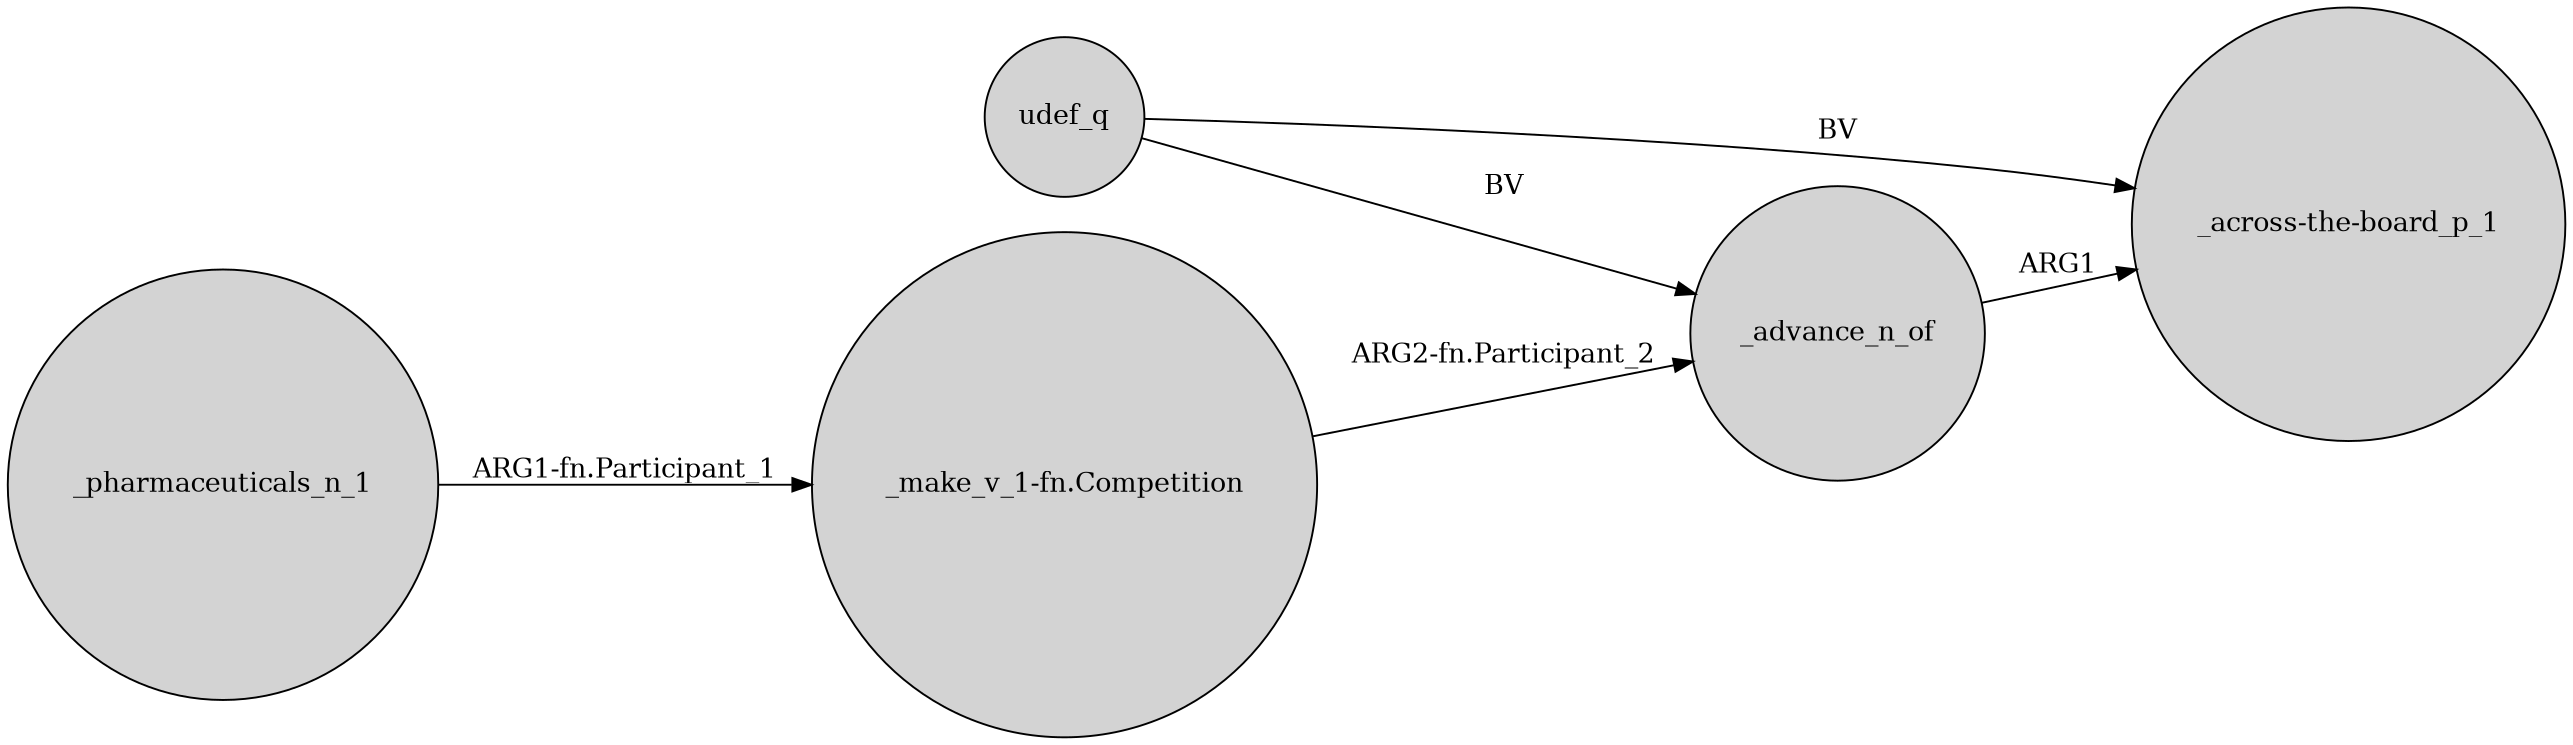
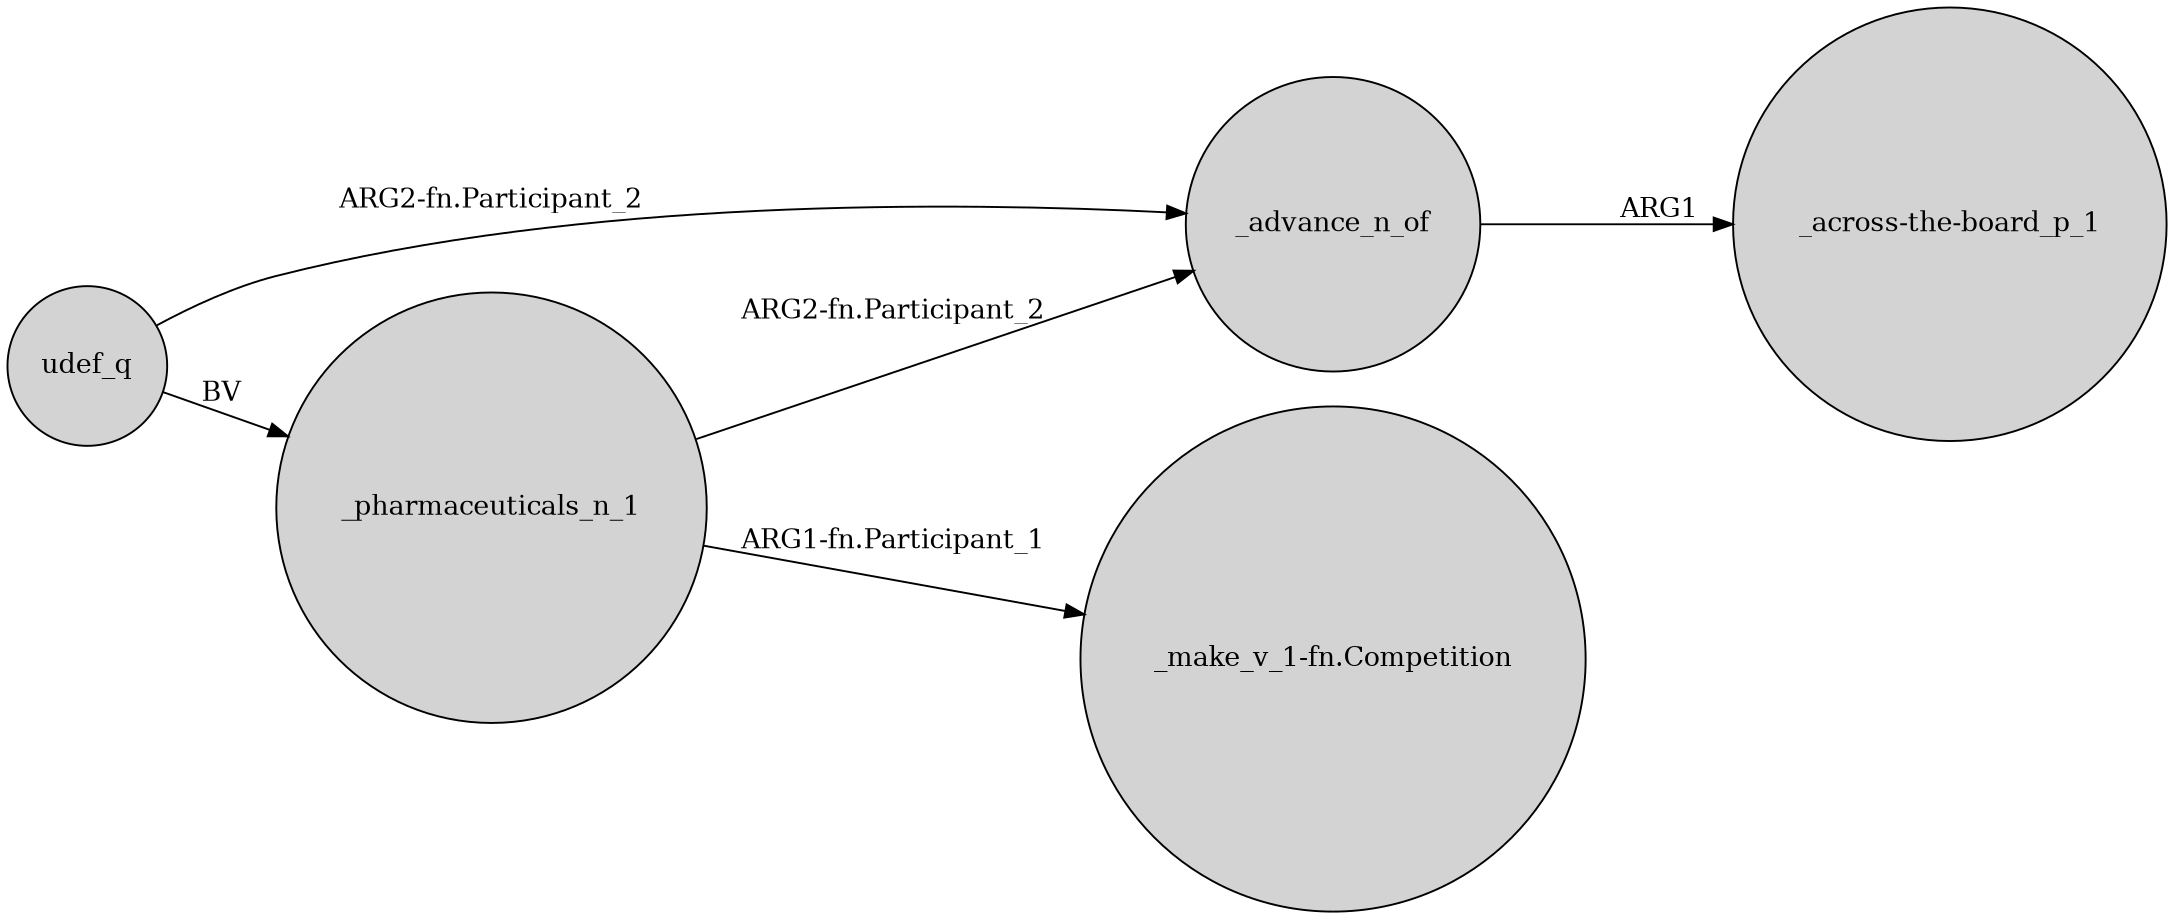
(1631, 140) -> (216, 411)
(1504, 187) -> (492, 200)
(1493, 401) -> (936, 358)
